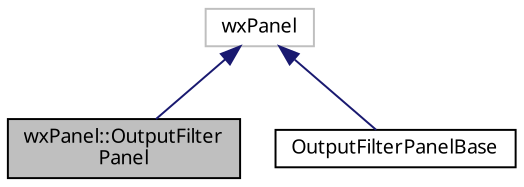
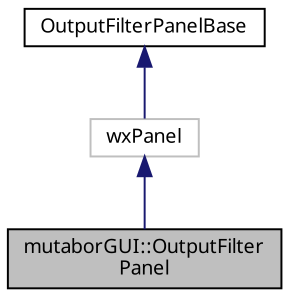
(335, 95) -> (145, 93)
(124, 149) -> (145, 259)
